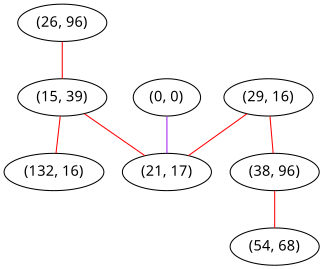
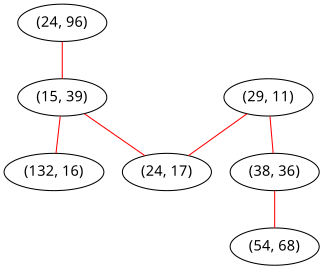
(62, 23) -> (62, 23)
(167, 97) -> none
(268, 97) -> (268, 97)
(167, 172) -> (167, 172)
(275, 172) -> (275, 172)
